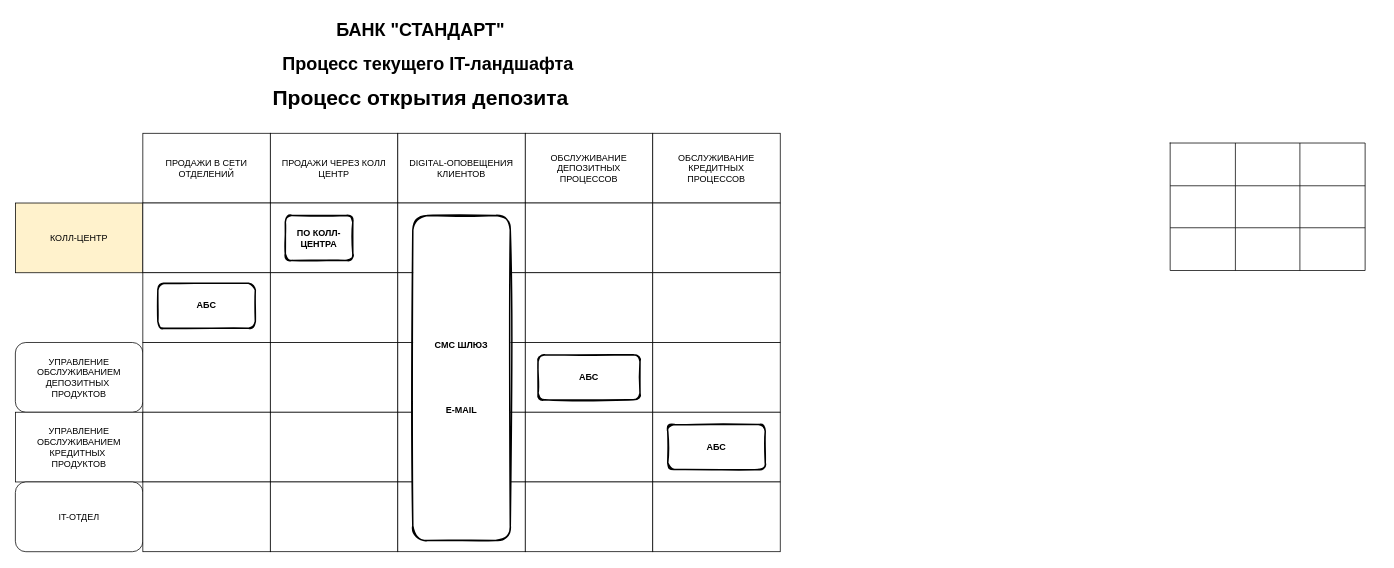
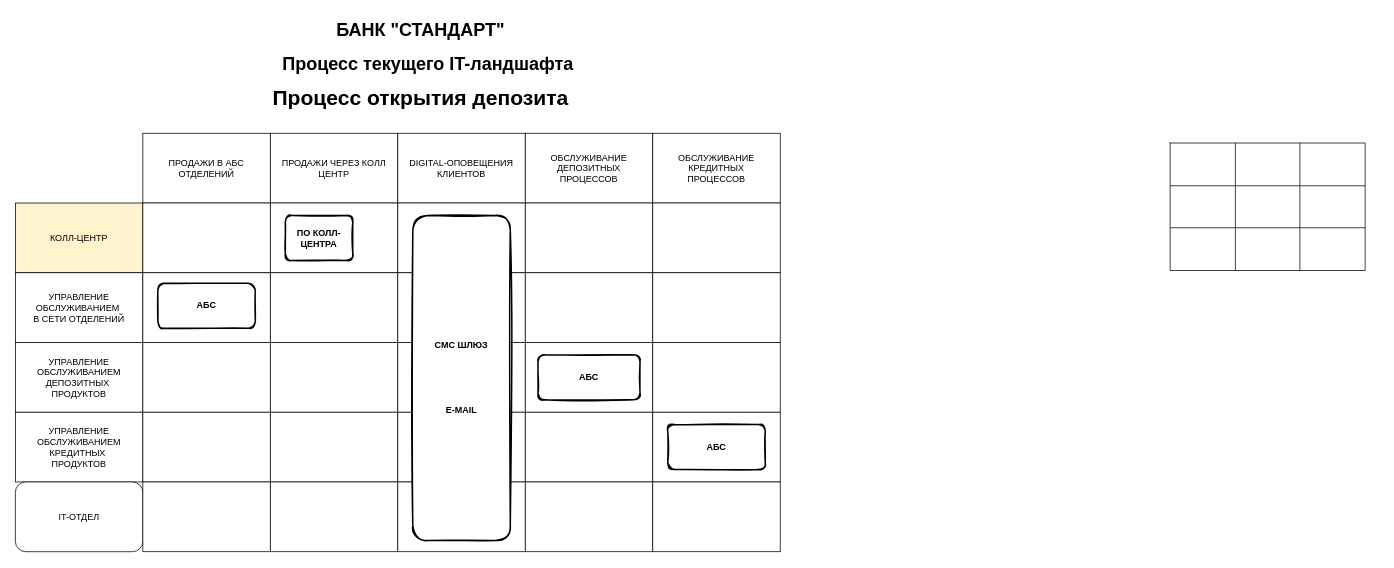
(207, 168) -> (207, 168)
none -> (79, 308)
(79, 377) -> (79, 377)
